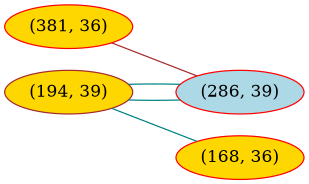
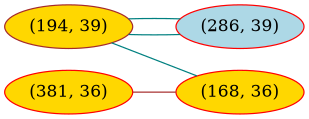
(154, 59) -> (154, 92)
